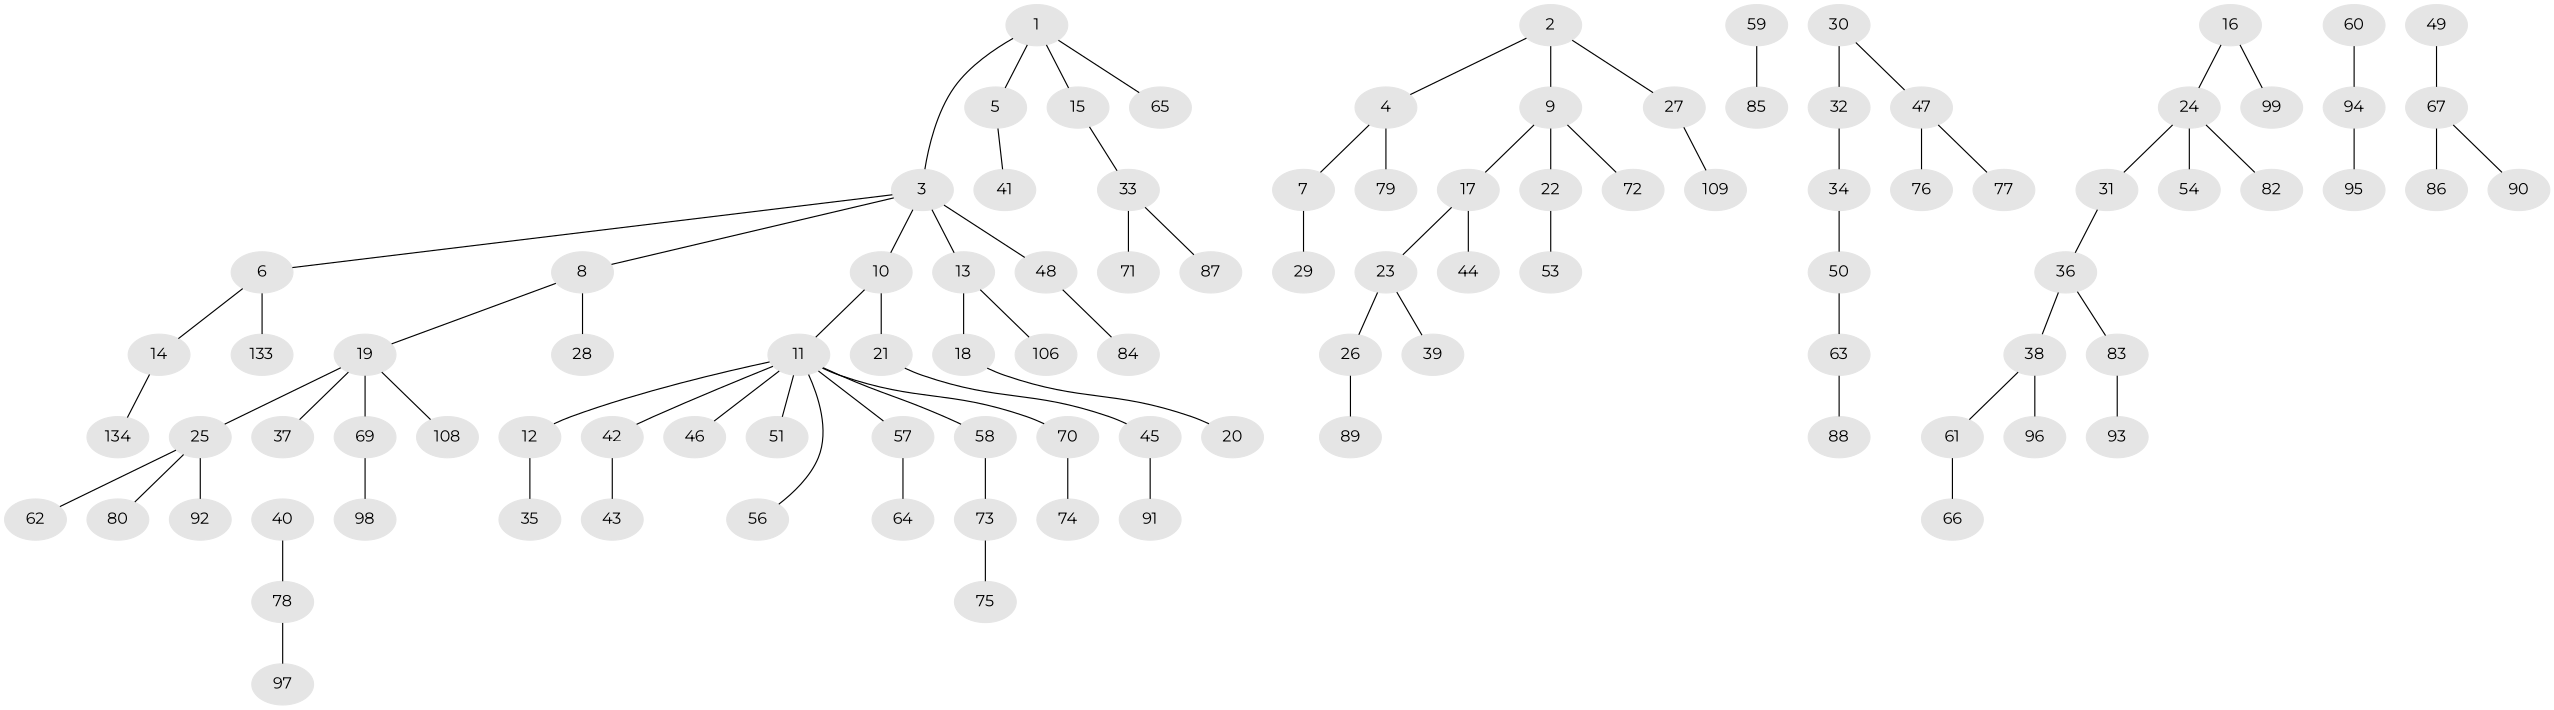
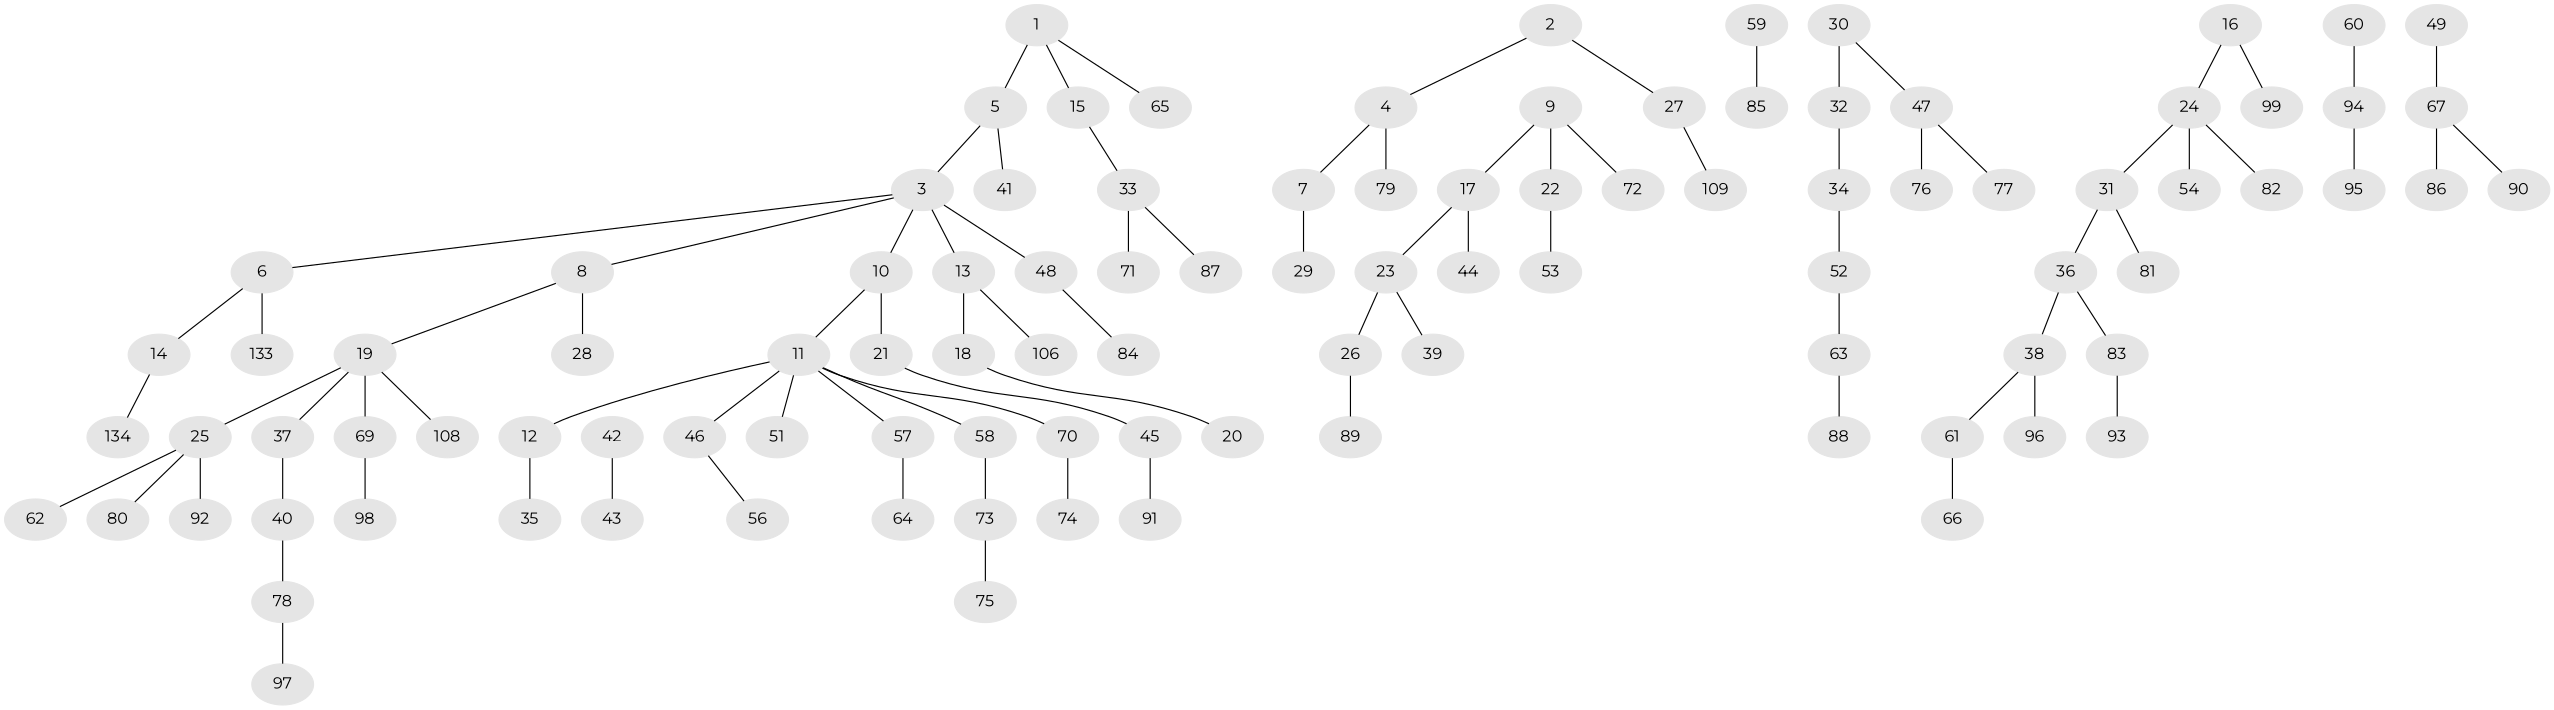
(1551, 66) -> none
(951, 92) -> (959, 149)
(1839, 272) -> (1839, 272)
none -> (2148, 272)
(704, 395) -> none
(822, 446) -> (726, 478)
none -> (283, 478)
